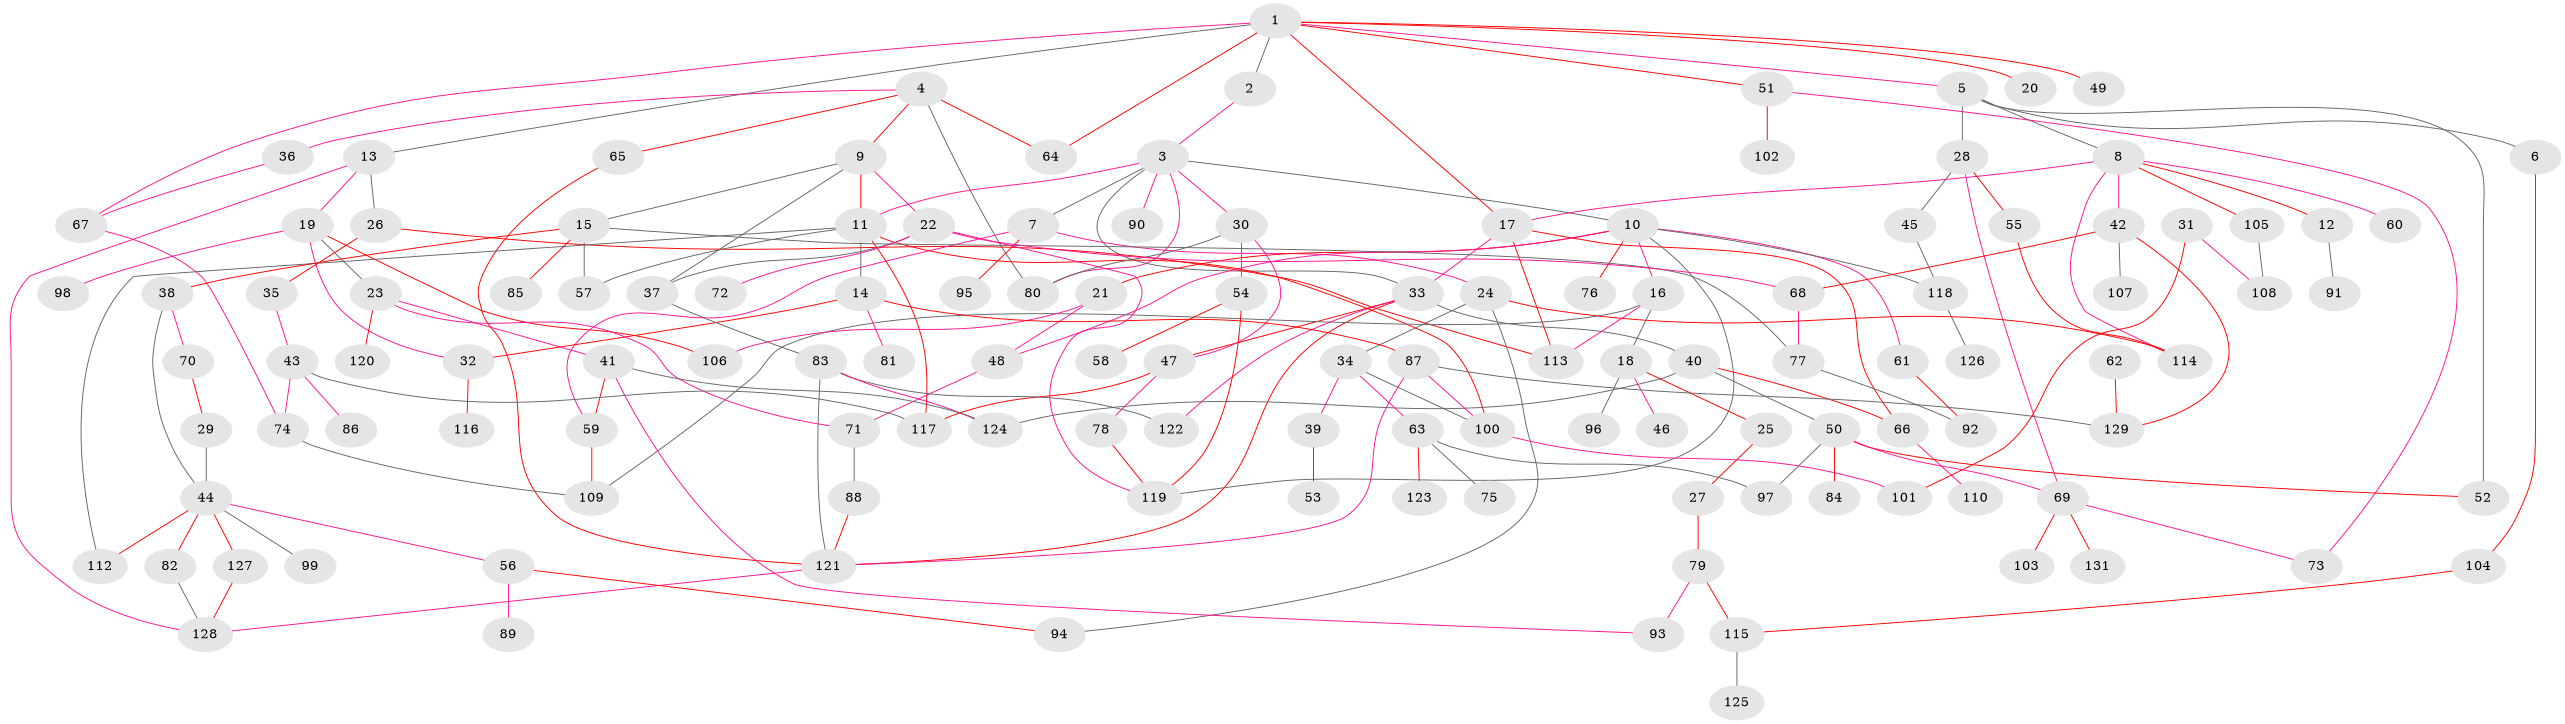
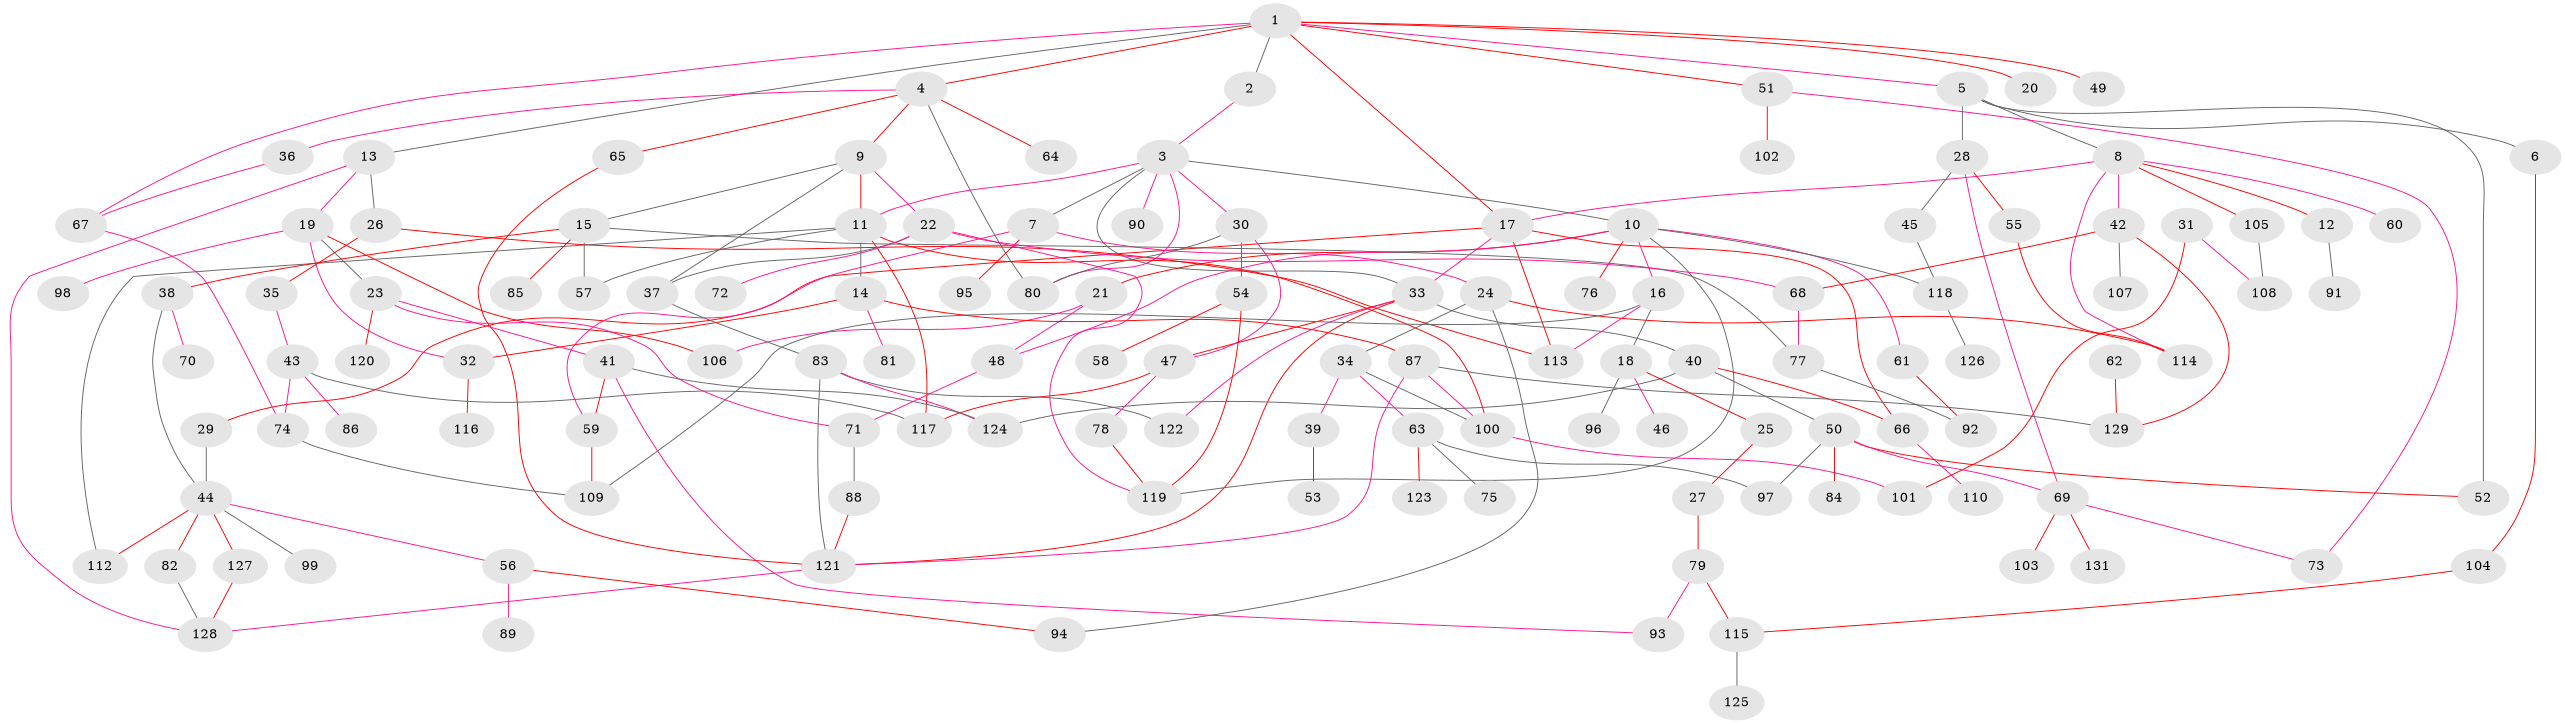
(1163, 89) -> (1099, 55)
(197, 396) -> (871, 272)
